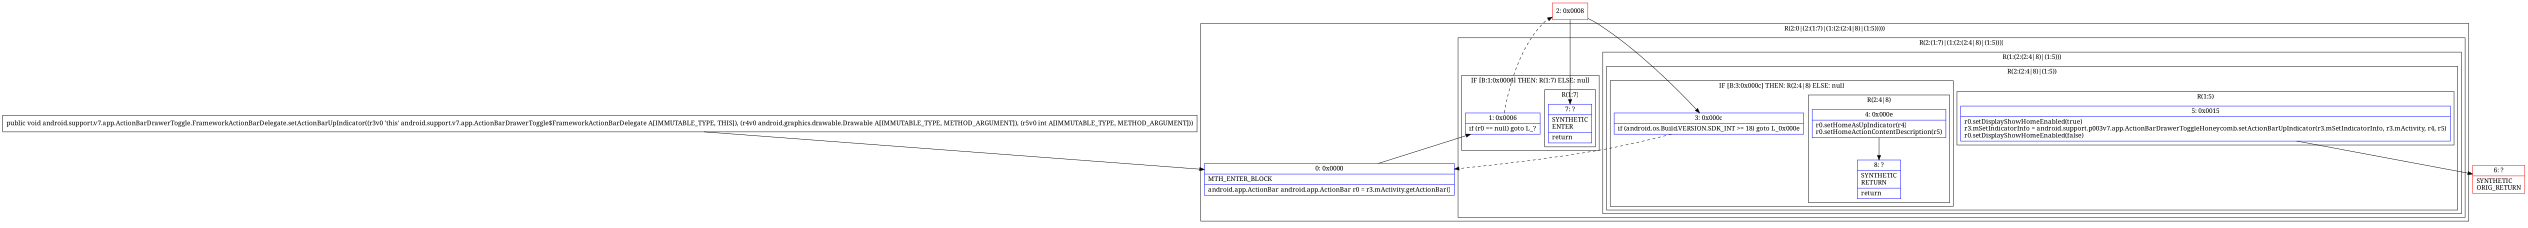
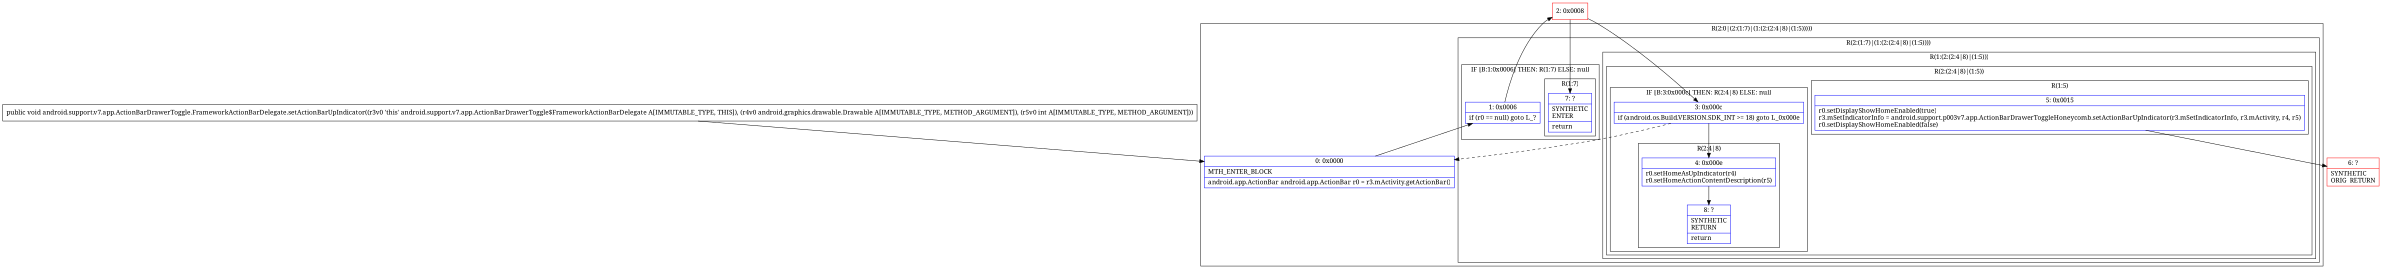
(1519, 62) -> (1520, 57)
none -> (1709, 138)
